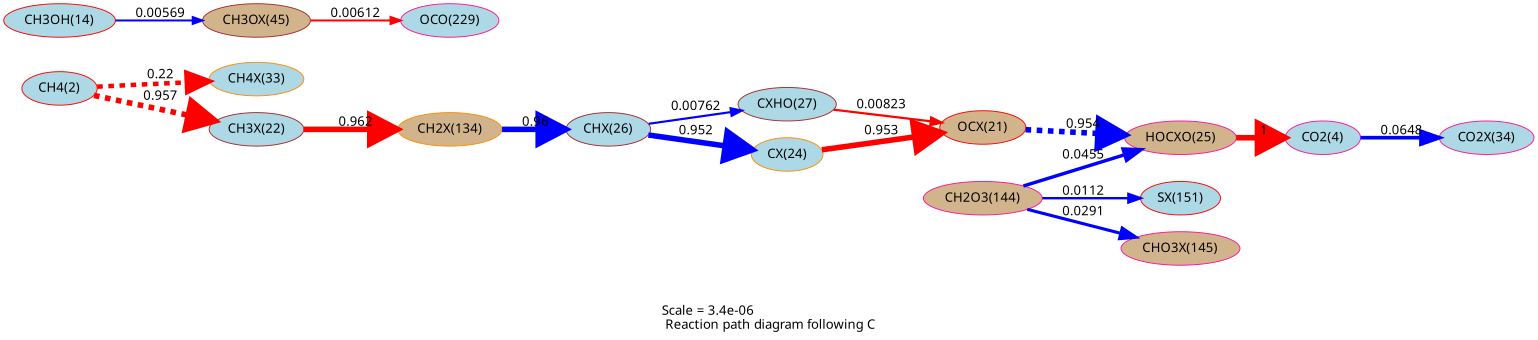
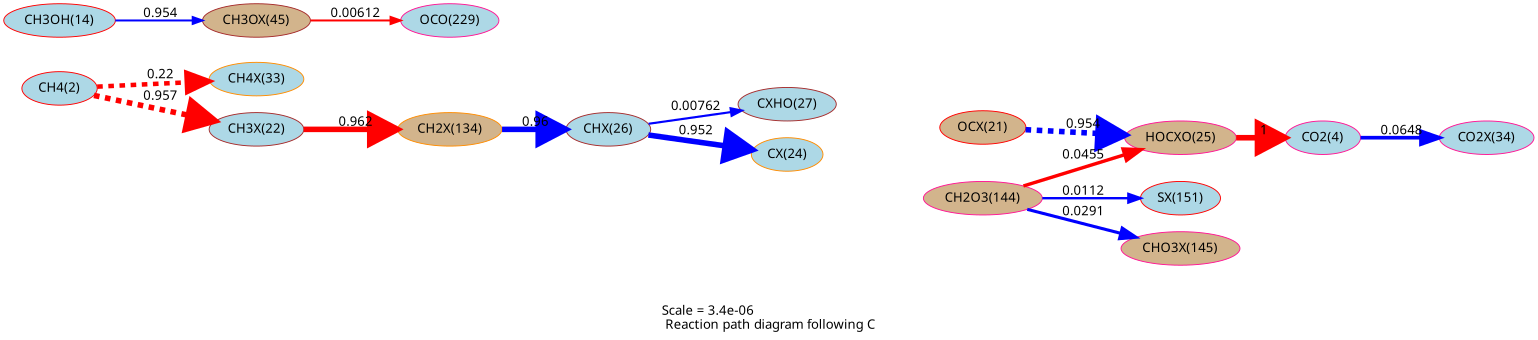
(159, 13) -> (159, 13)
(882, 115) -> none
(868, 143) -> none
(1074, 170) -> (1074, 170)
